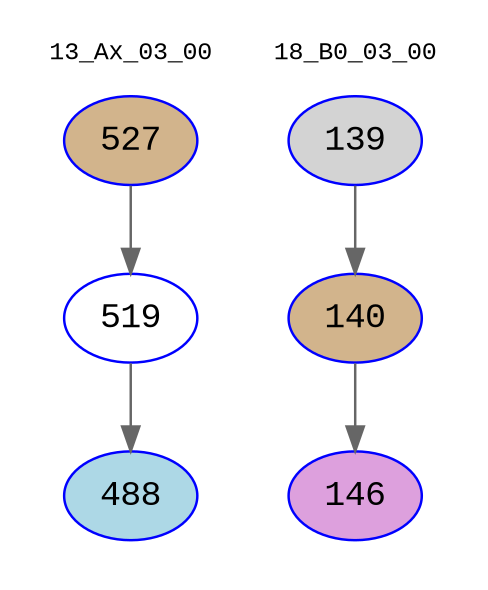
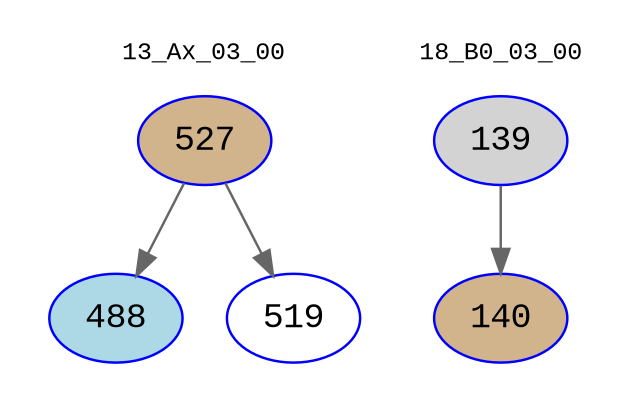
(131, 395) -> (166, 218)
(355, 496) -> none
